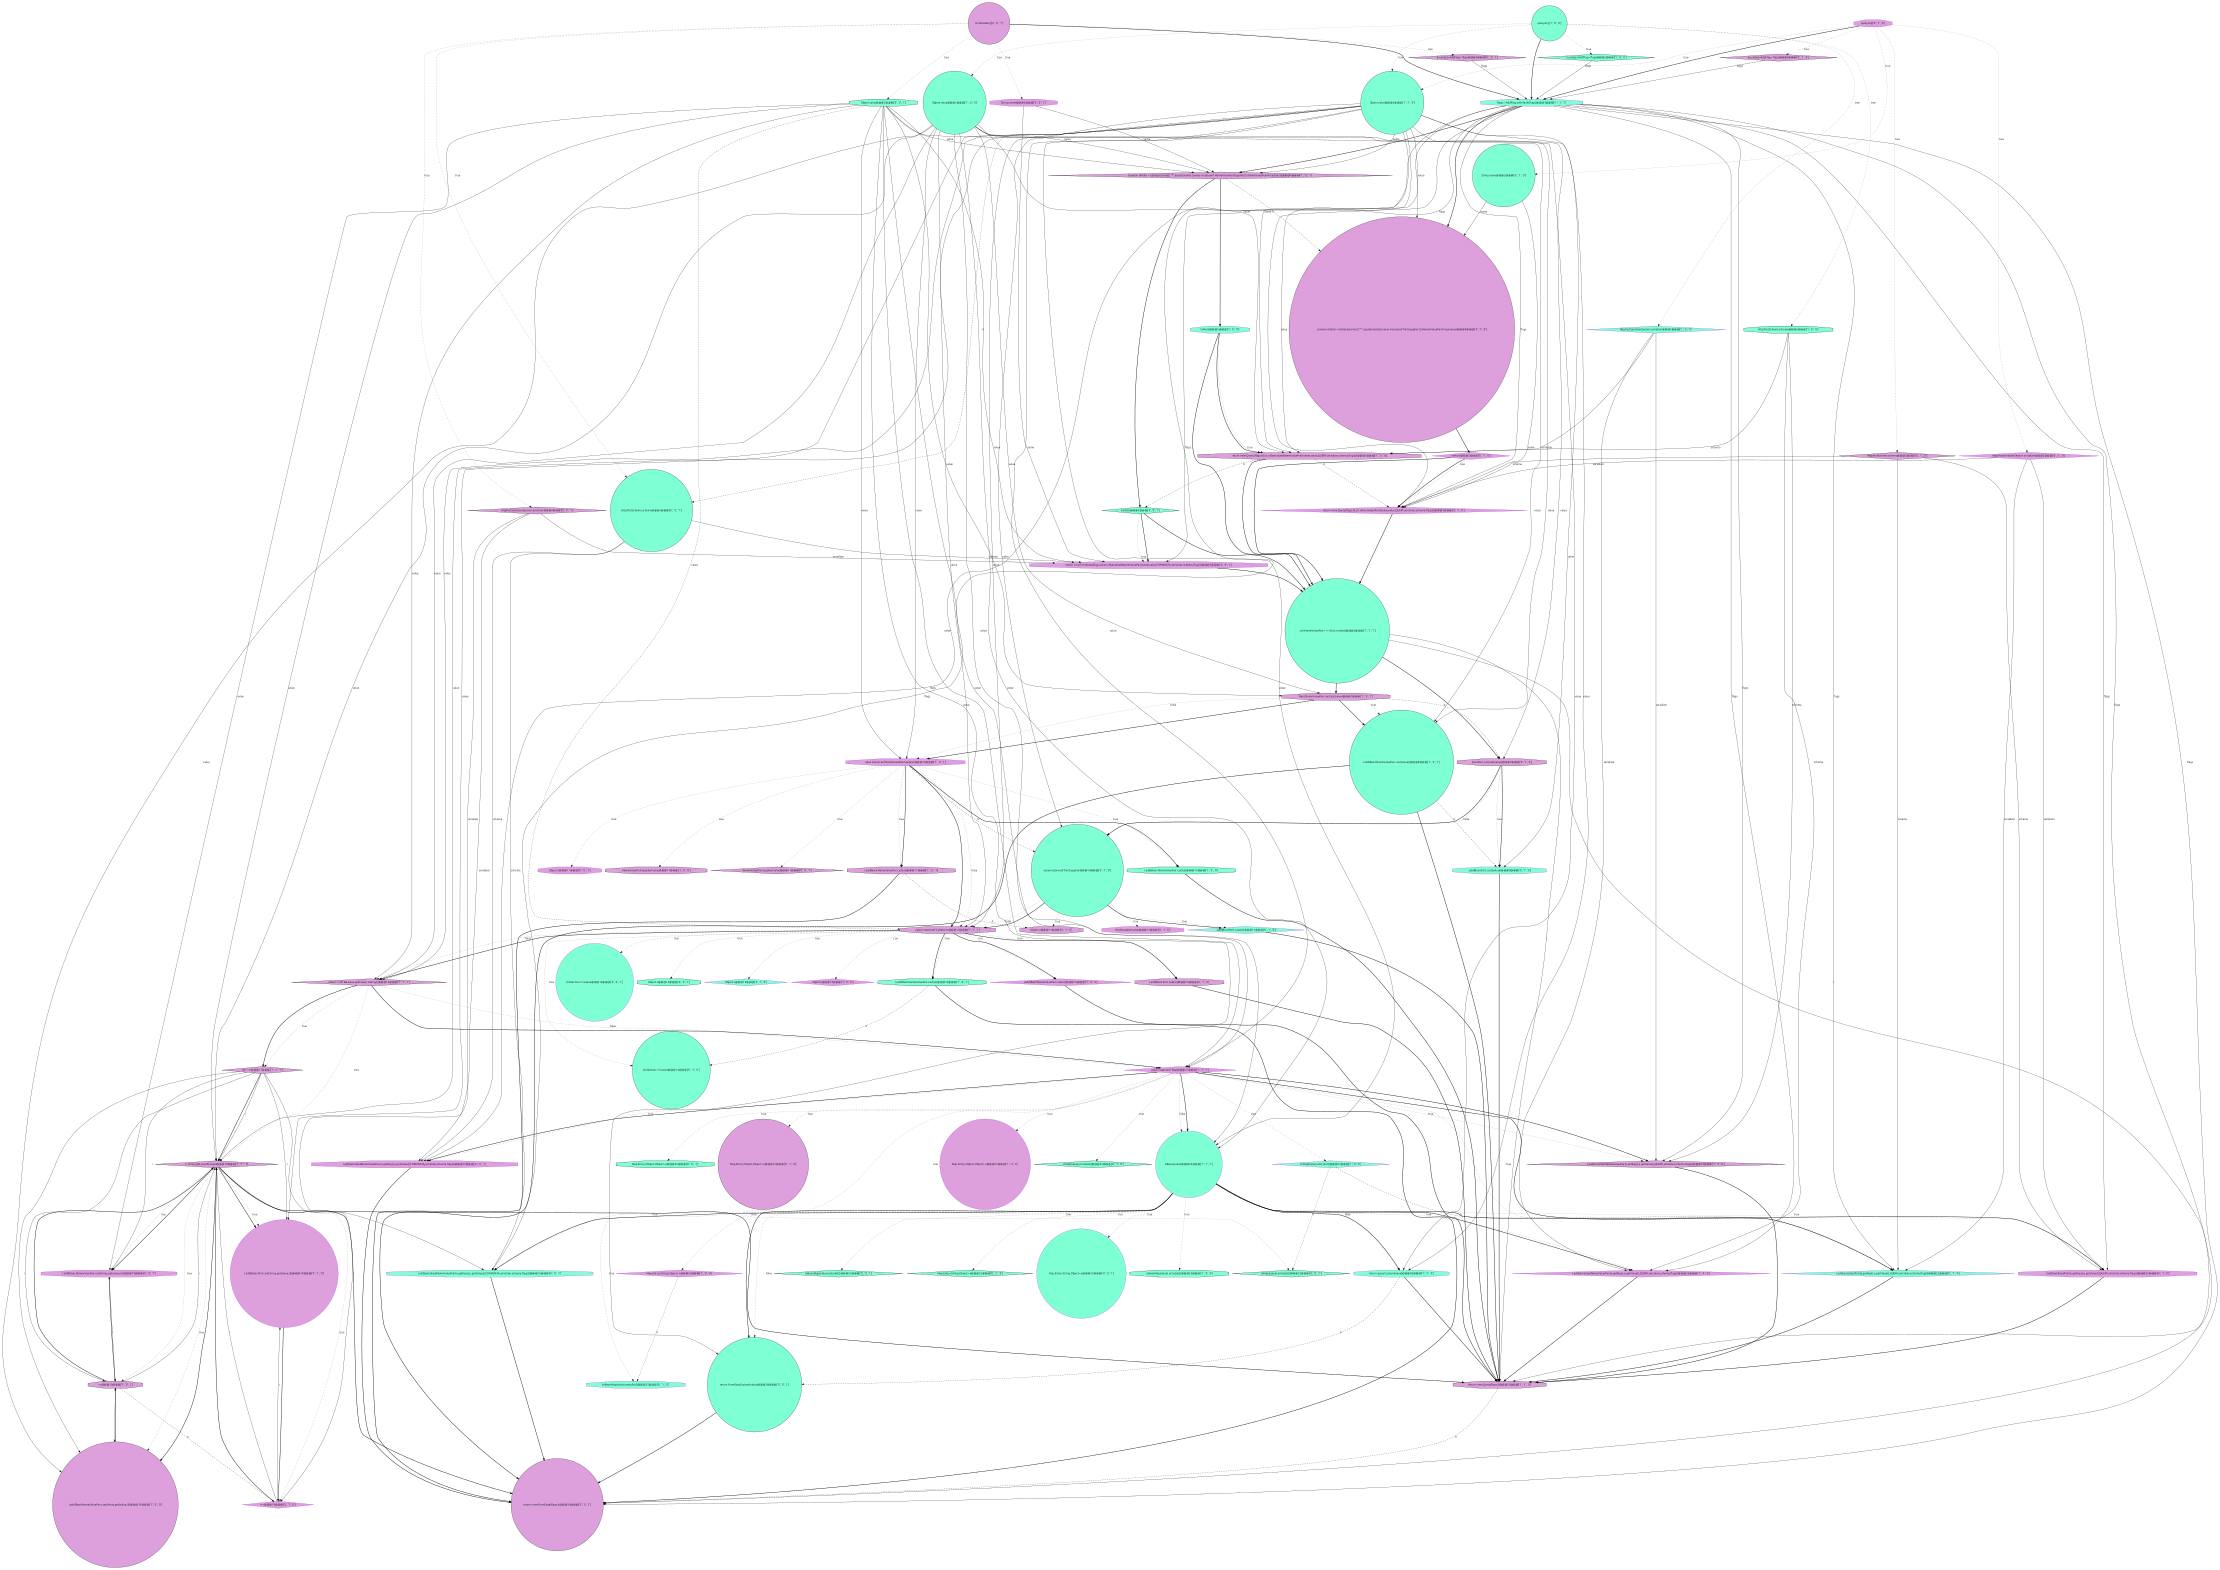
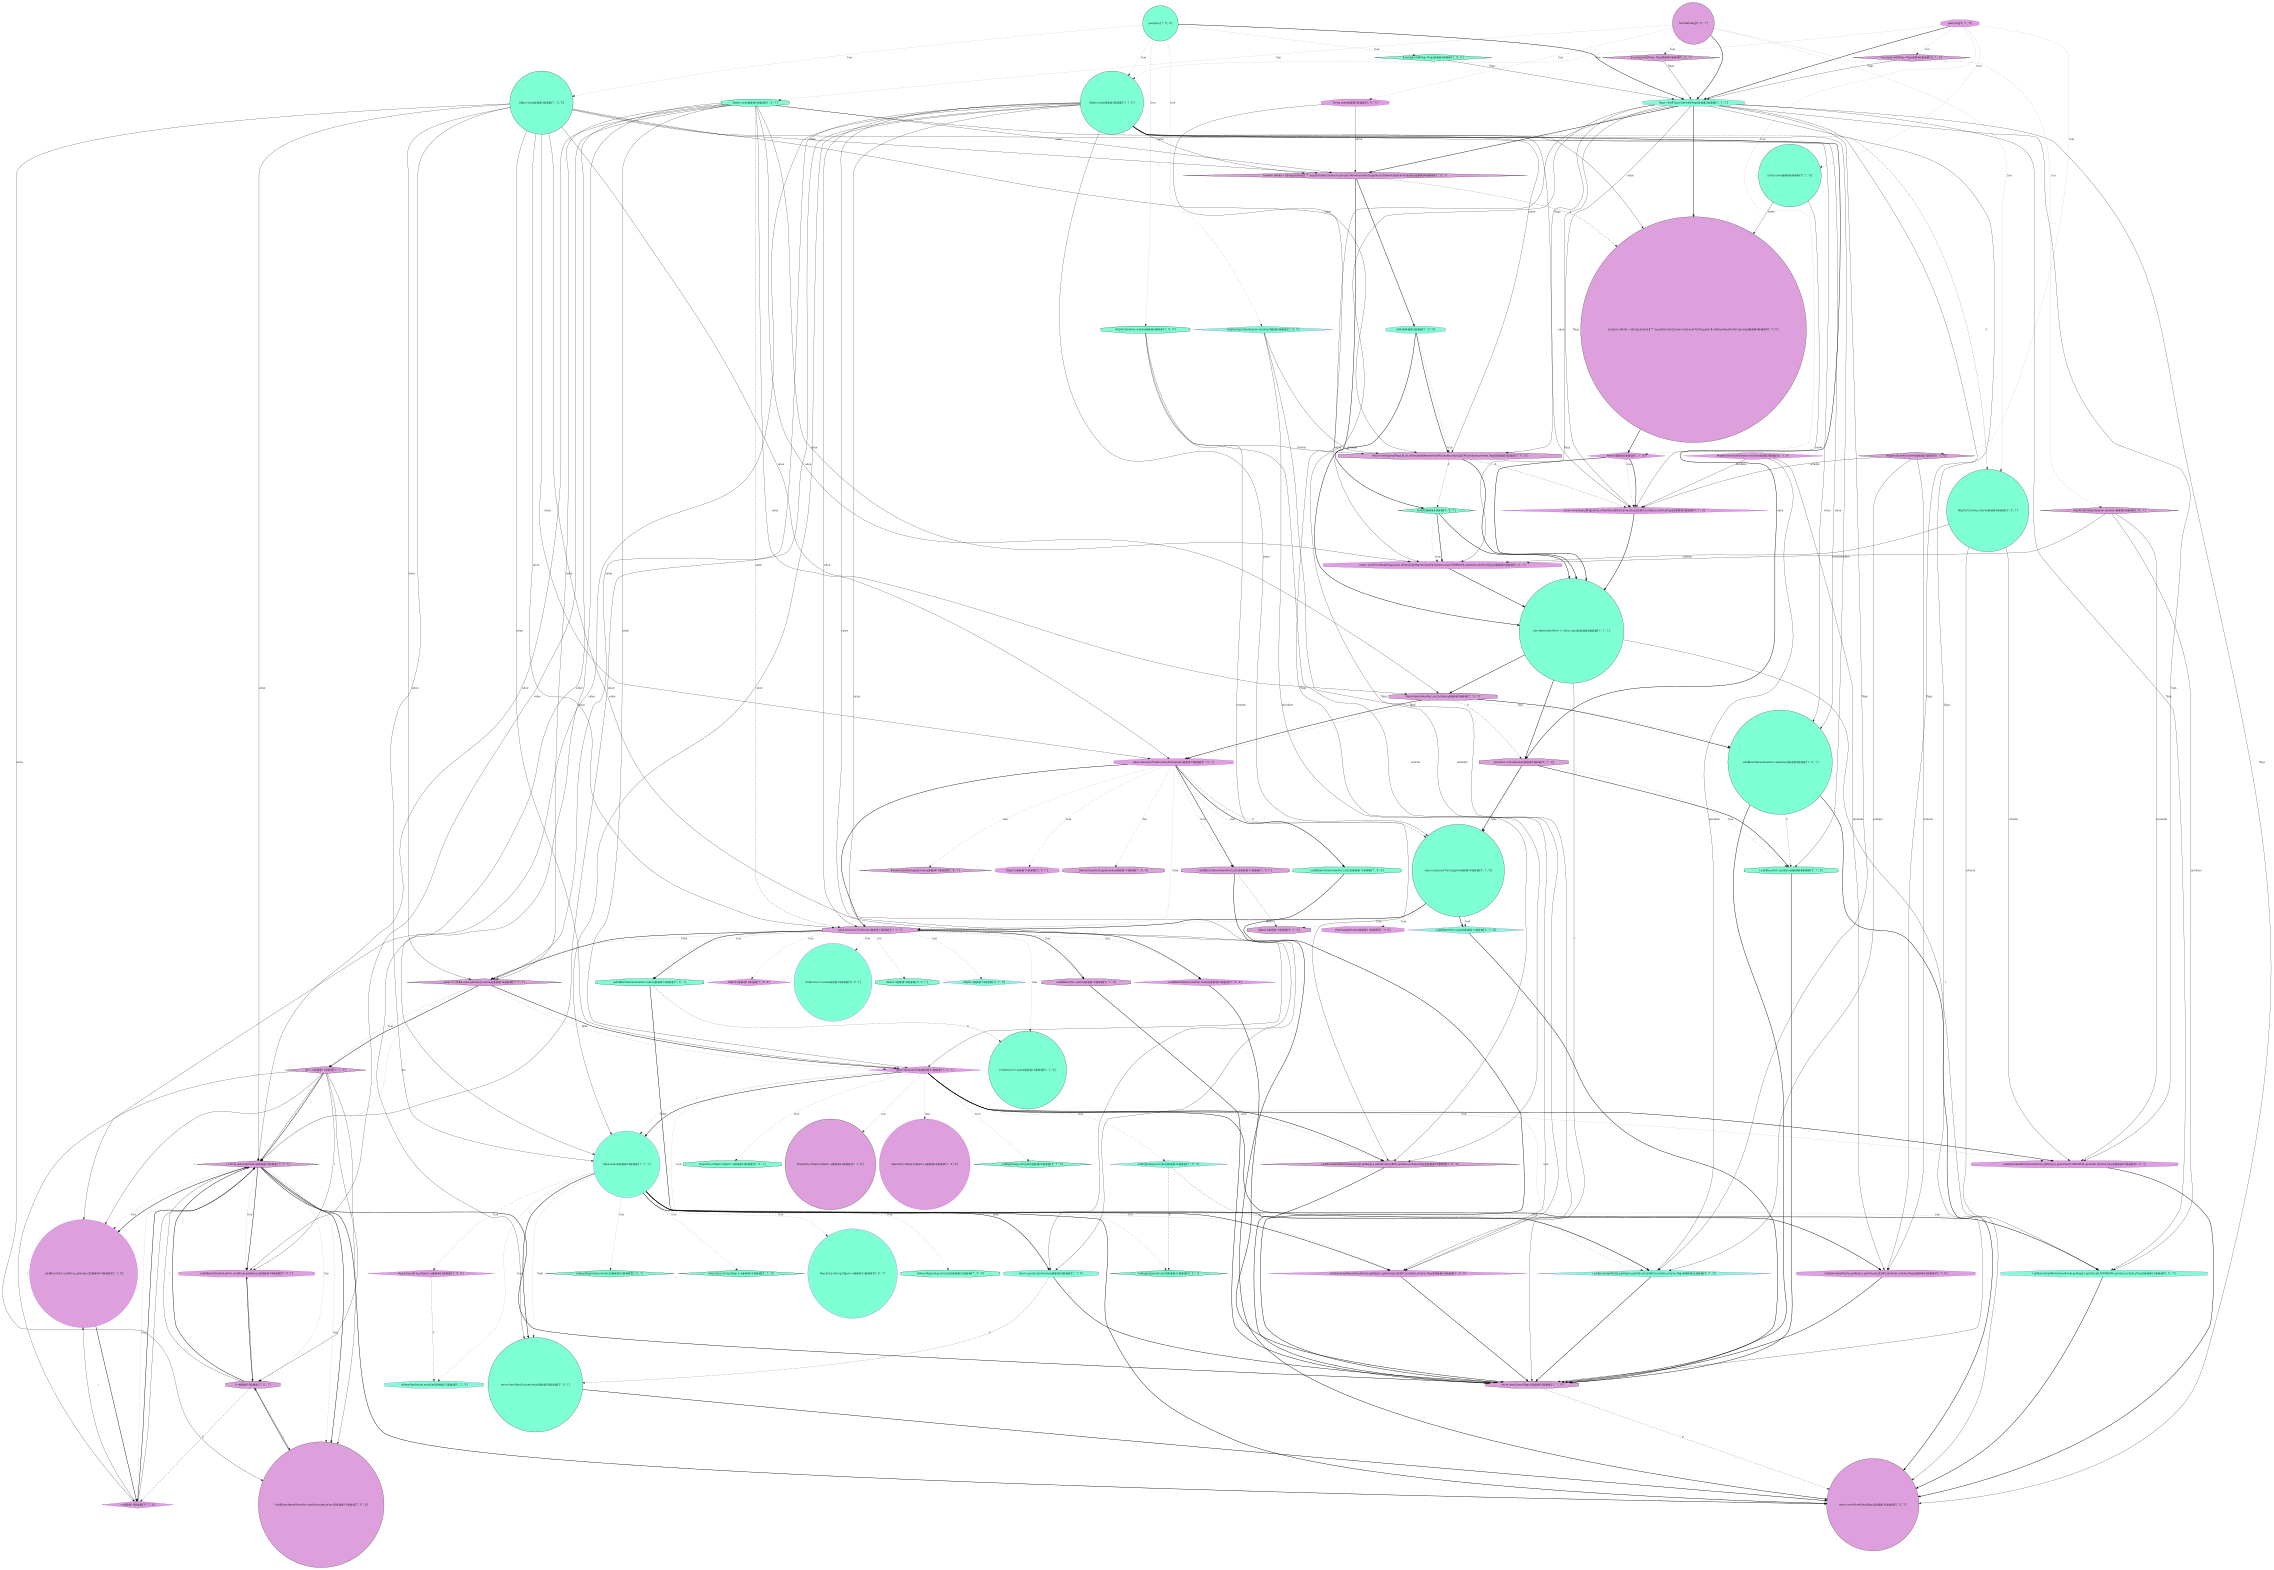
(1999, 198) -> (1803, 212)
(1561, 379) -> (1839, 298)
(1499, 870) -> (1791, 870)
